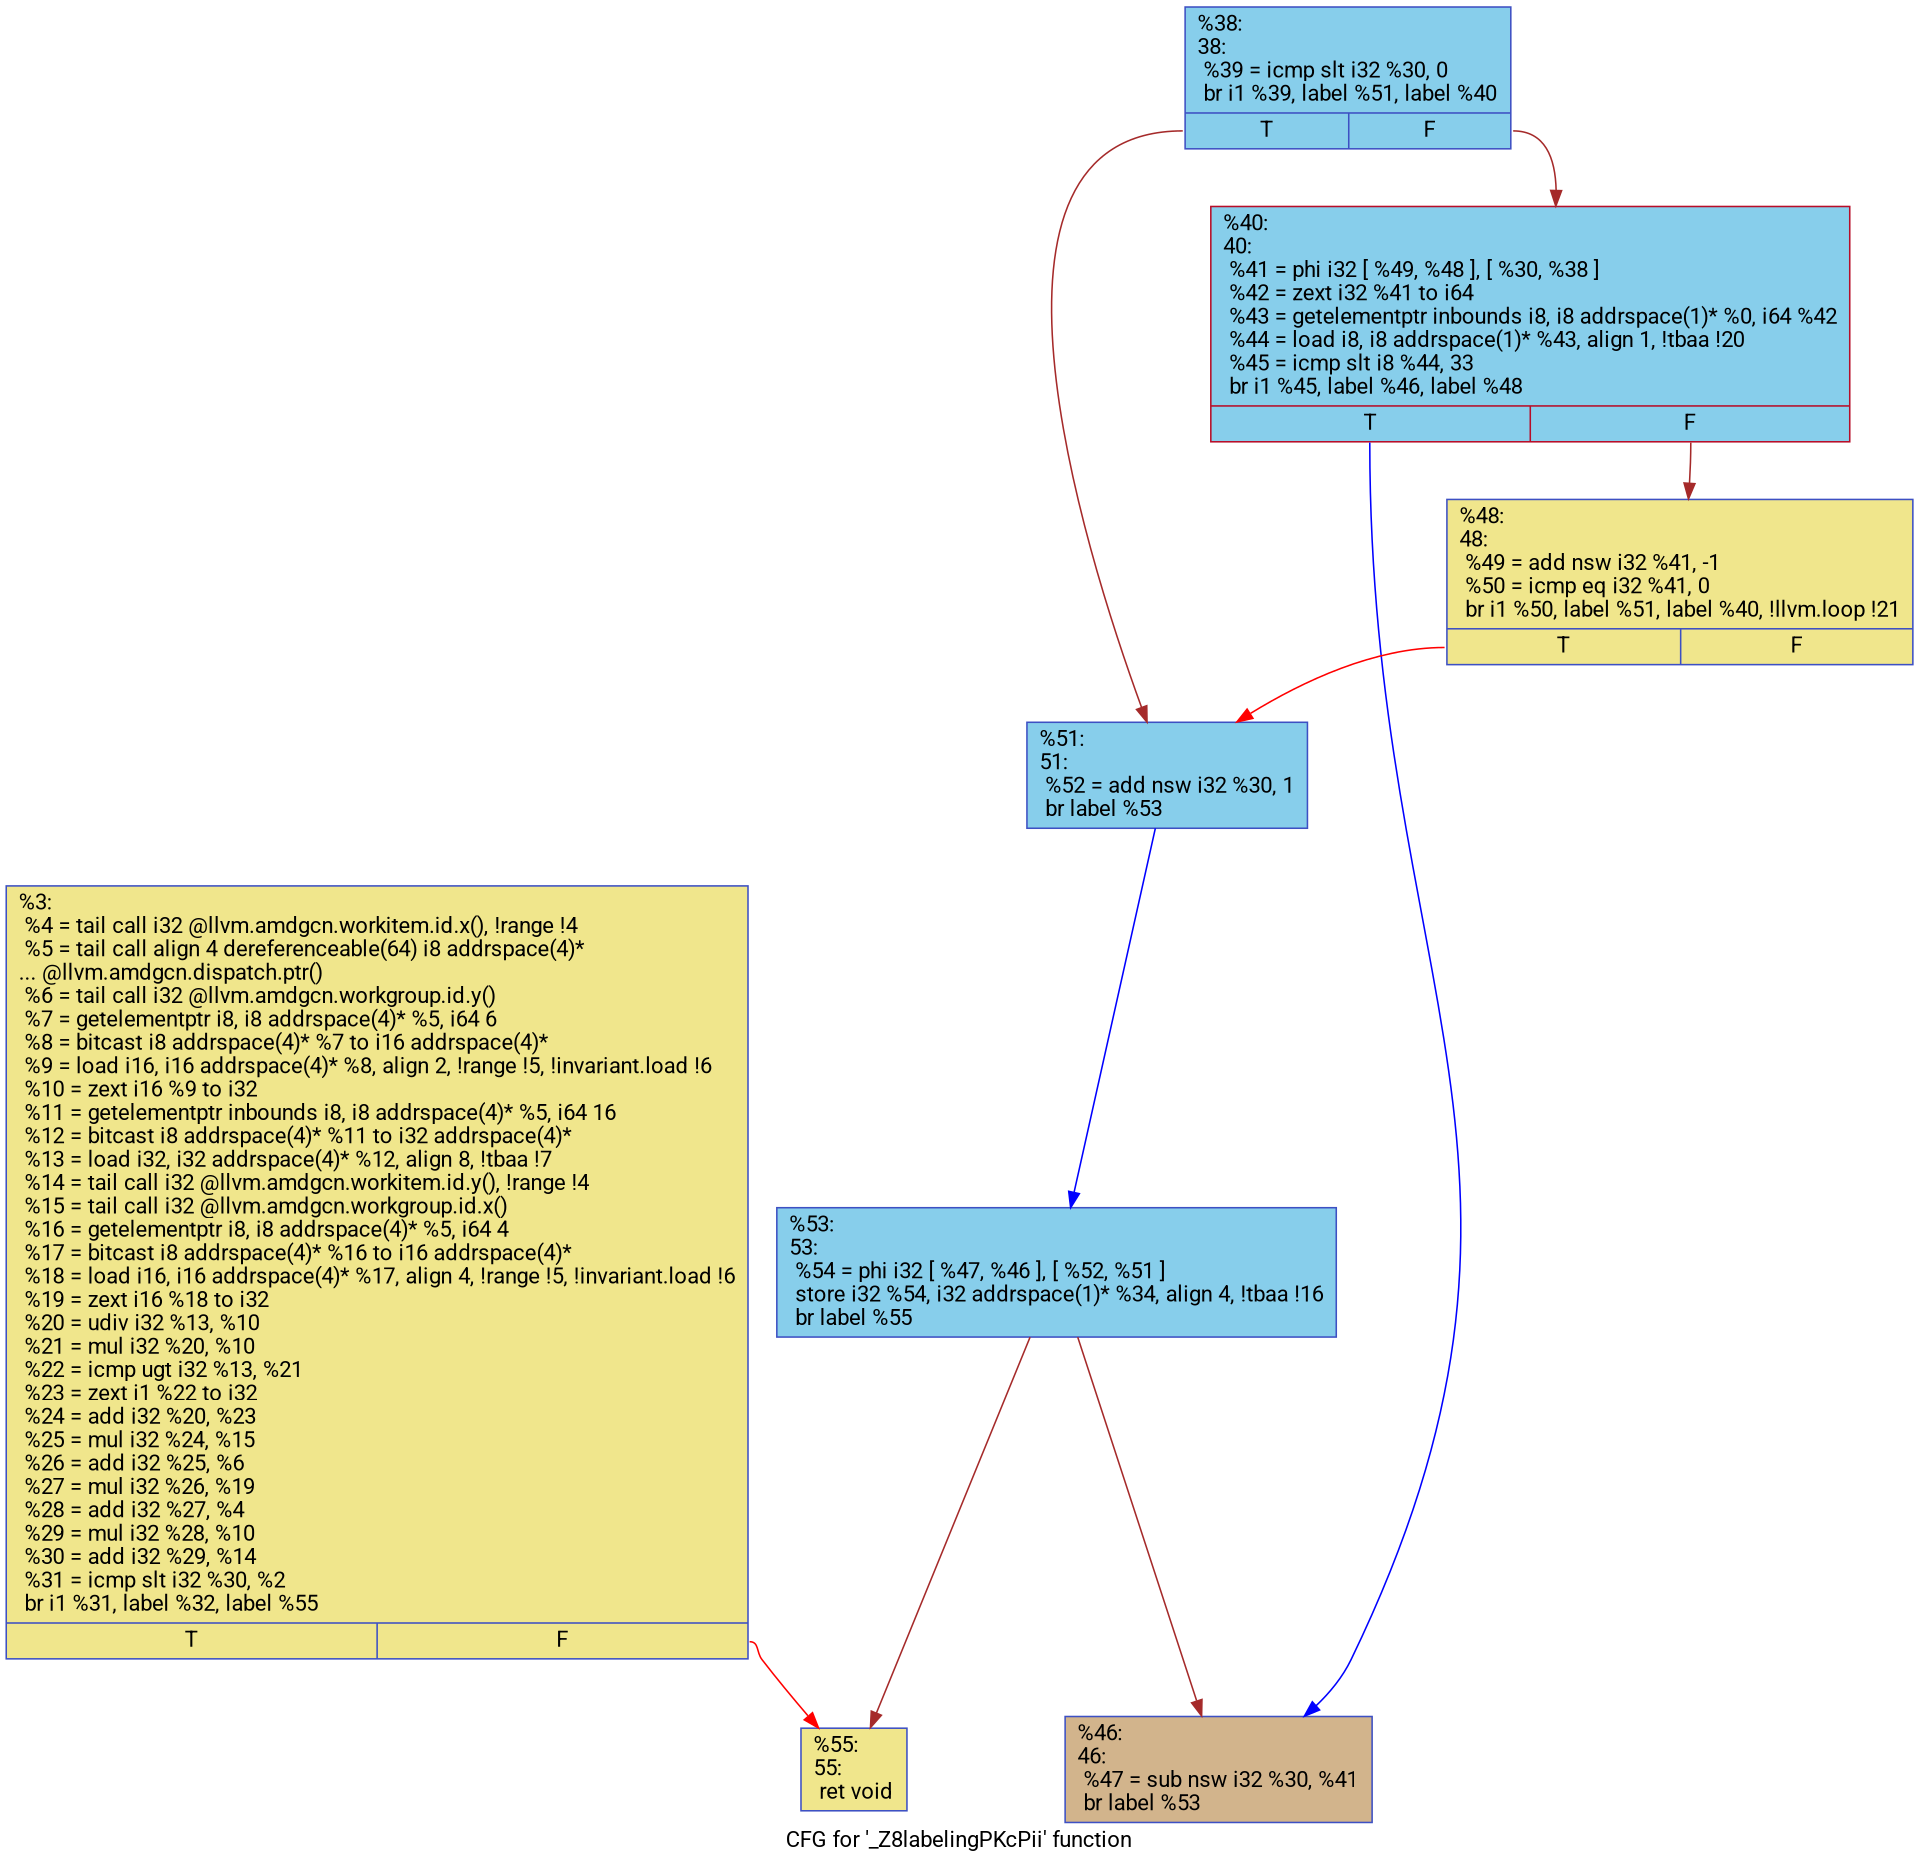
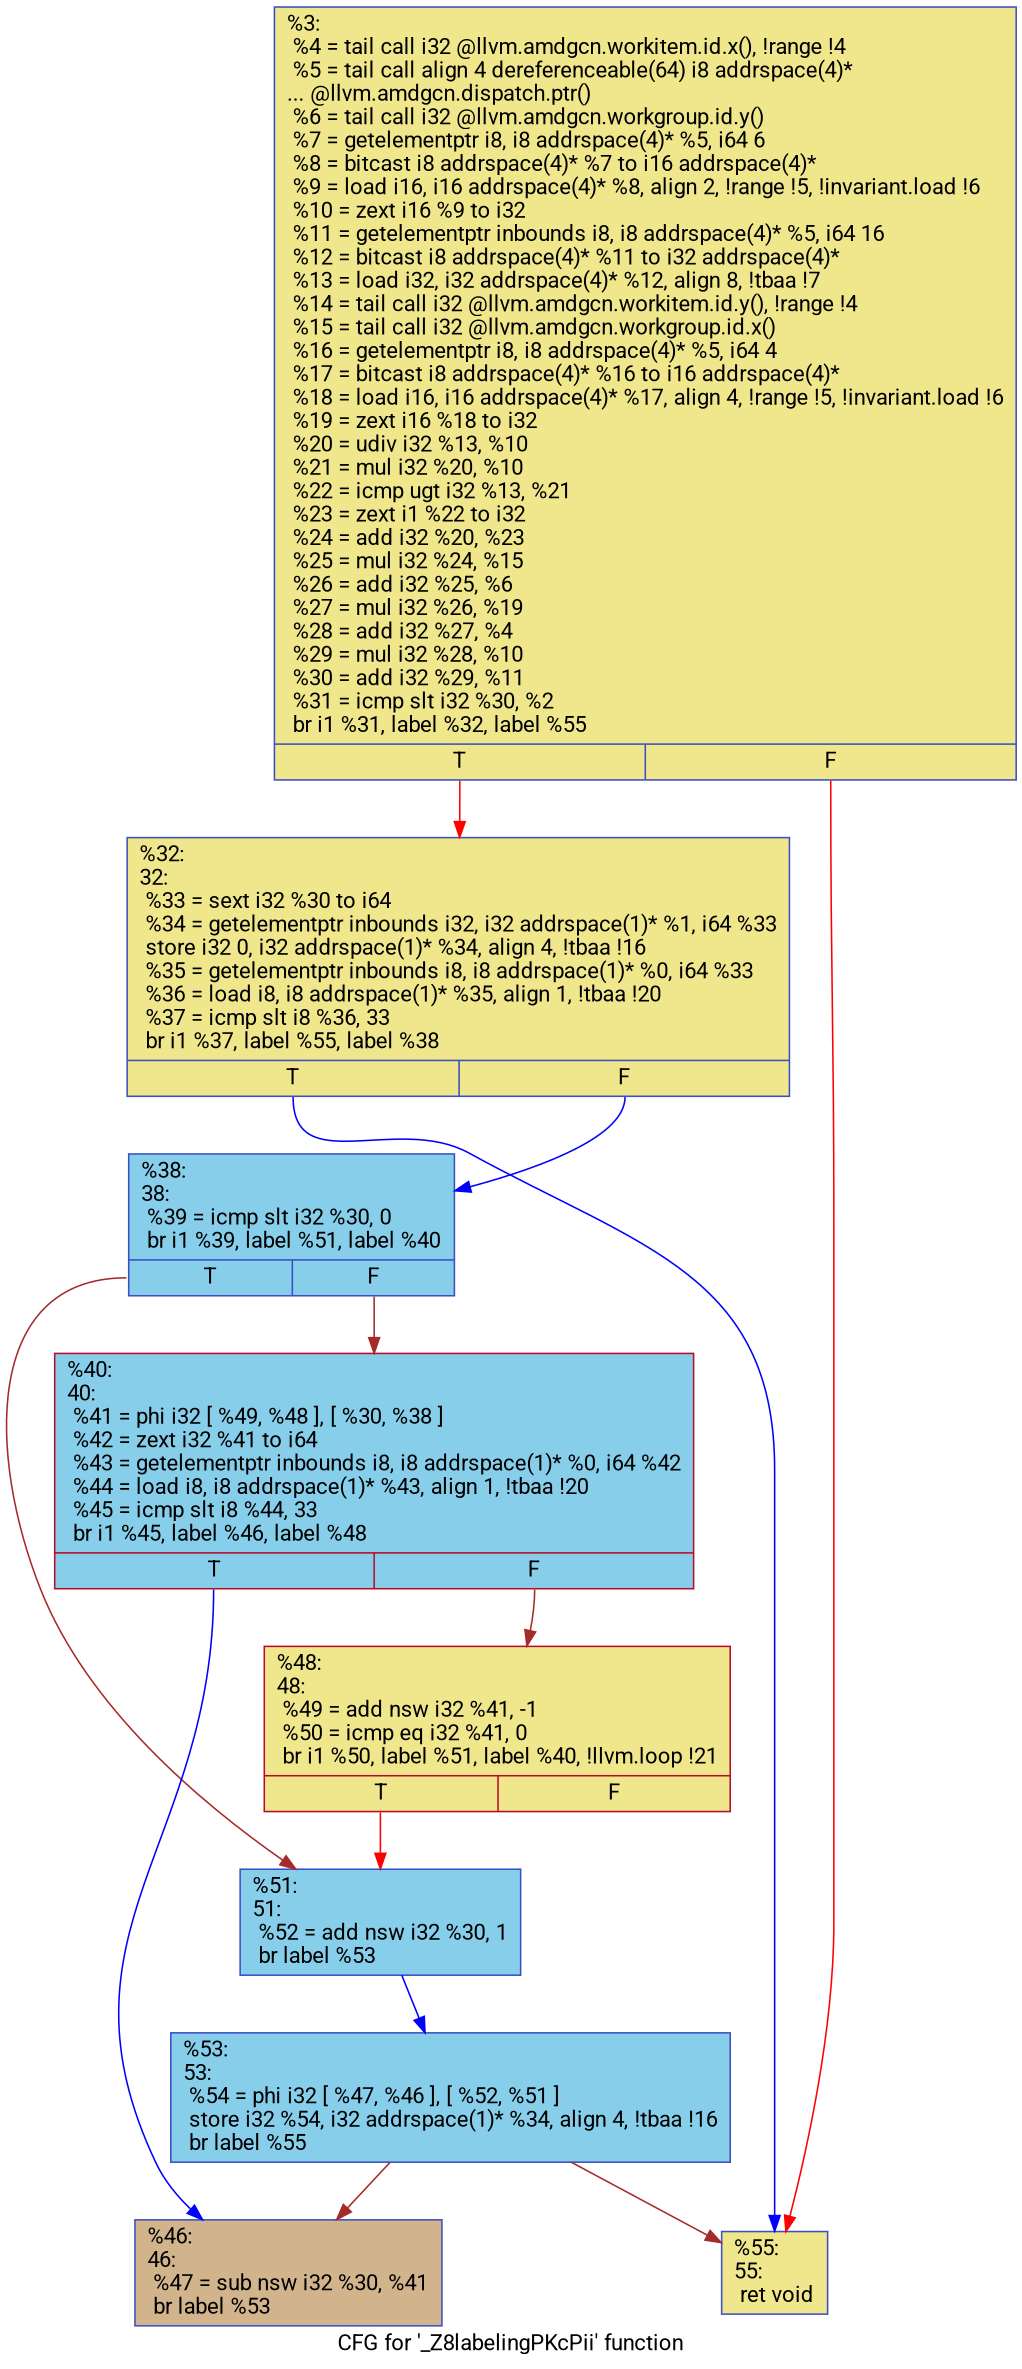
(1680, 582) -> (497, 1729)
none -> (458, 967)
(138, 1558) -> (406, 679)
